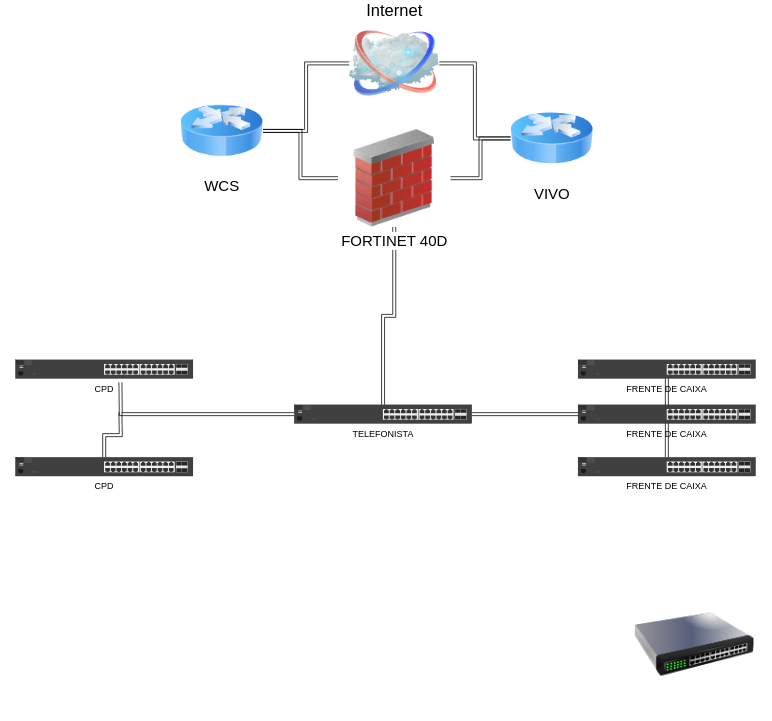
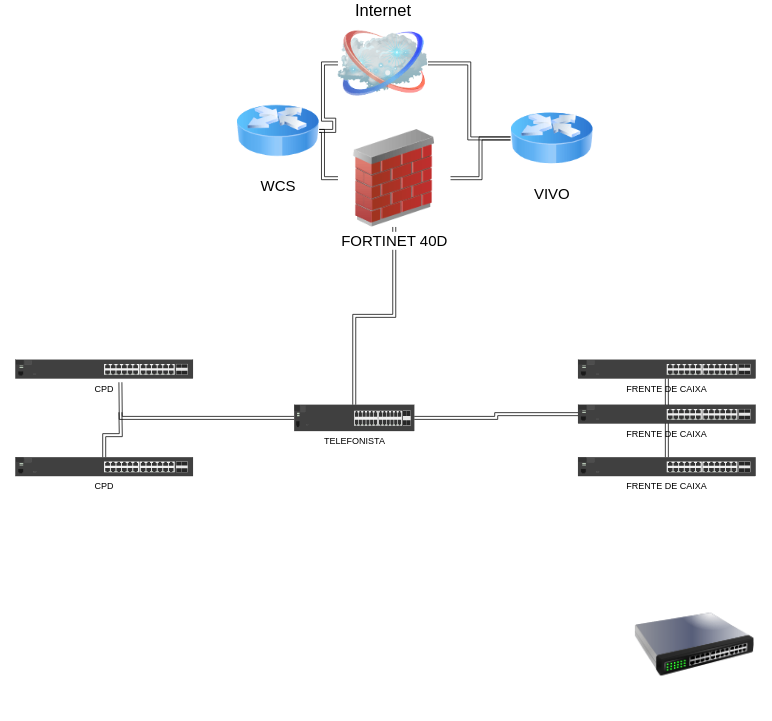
(394, 63) -> (383, 63)
(222, 131) -> (278, 131)
(383, 414) -> (354, 418)
